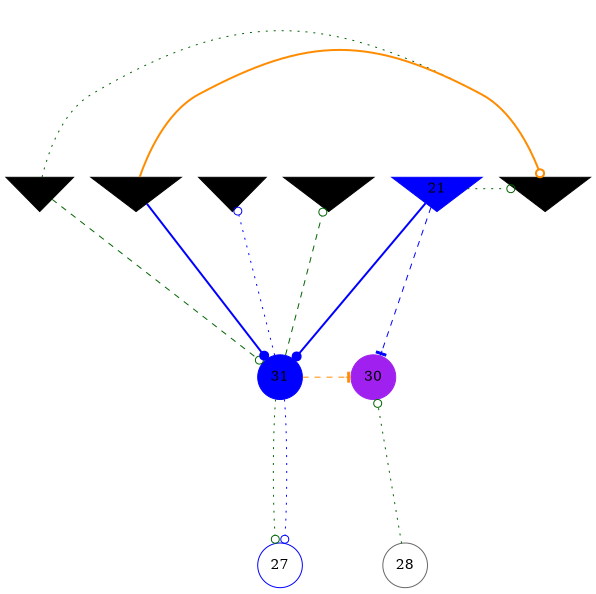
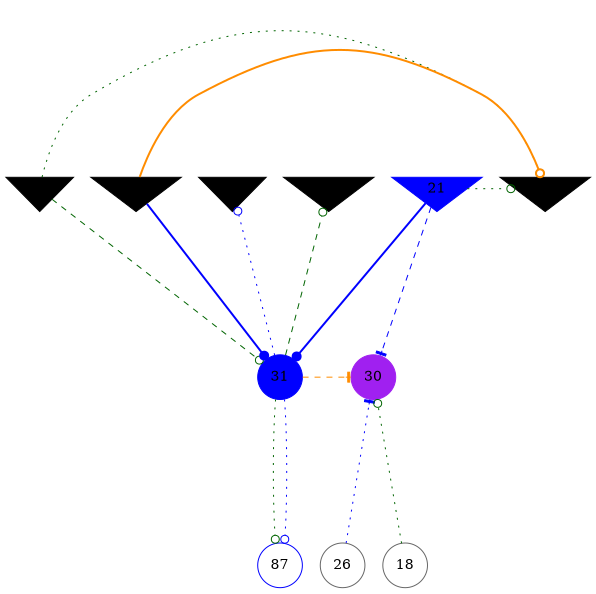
(280, 565) -> (280, 565)
none -> (343, 565)
(405, 565) -> (405, 565)
